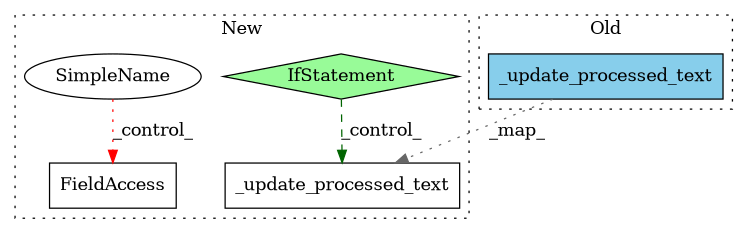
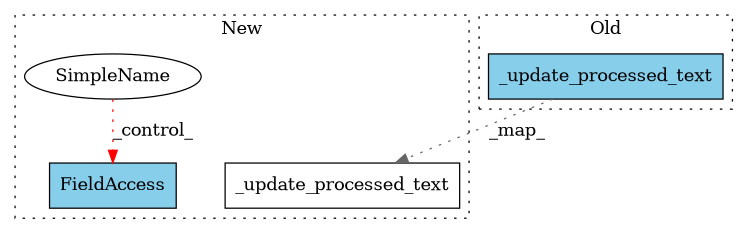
(341, 77) -> none
(113, 186) -> (113, 186)
